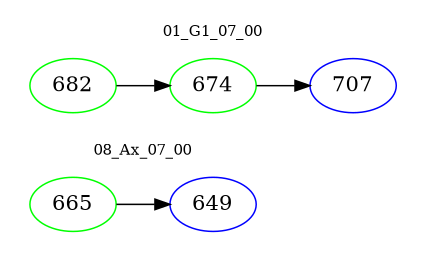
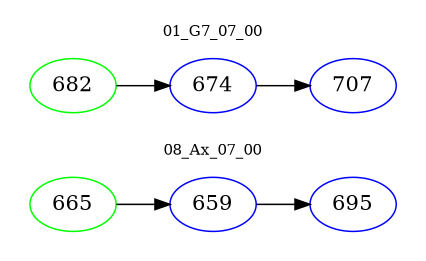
(213, 32) -> (213, 32)
(213, 86) -> (213, 86)
(213, 204) -> (213, 204)
none -> (353, 204)
